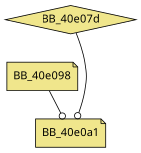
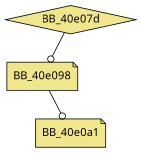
(86, 73) -> (58, 44)
